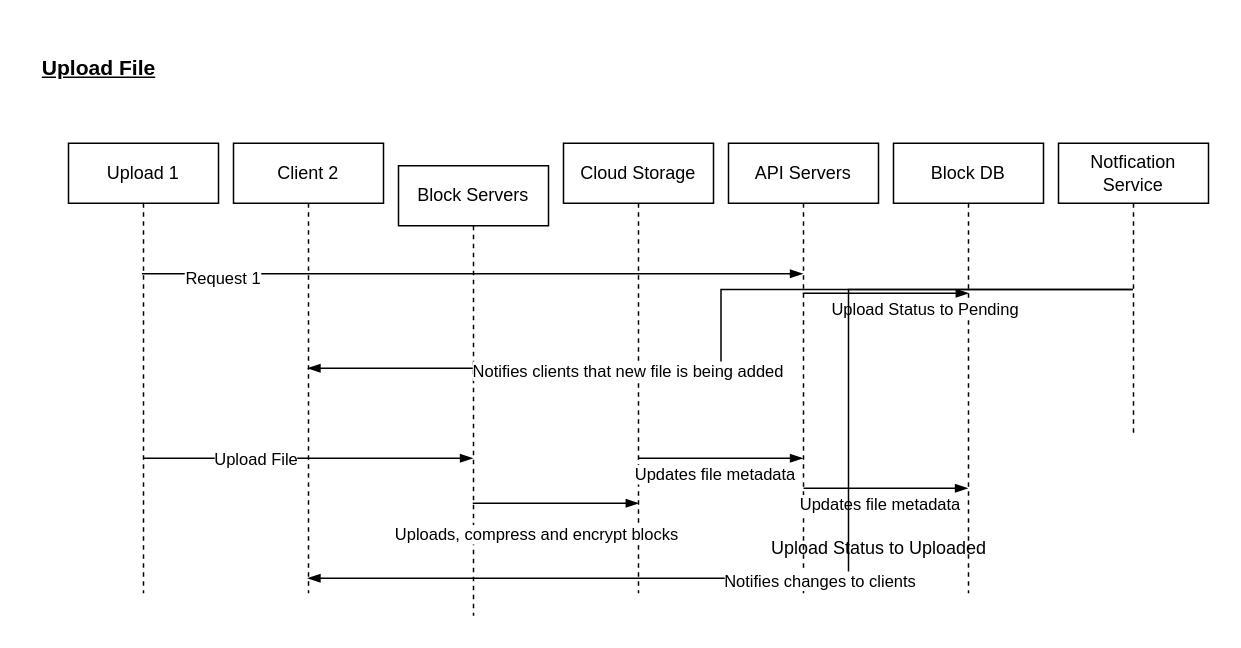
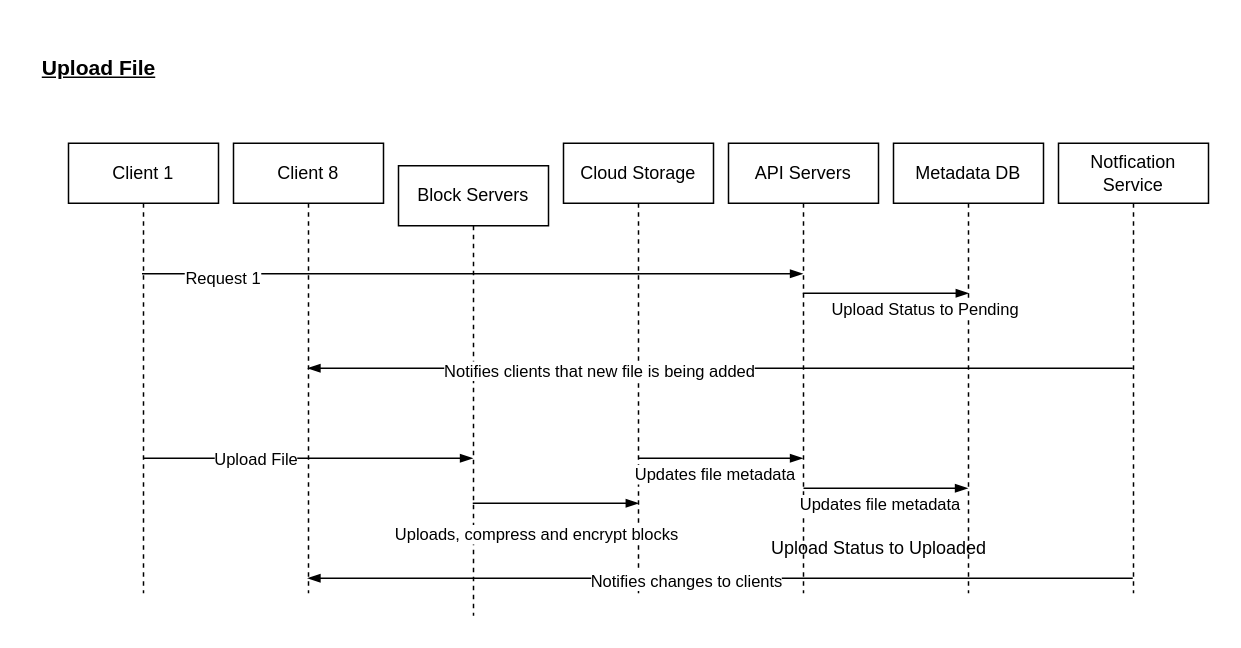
(143, 173) -> (143, 173)
(308, 173) -> (308, 173)
(968, 173) -> (968, 173)
(1133, 290) -> (1133, 368)
